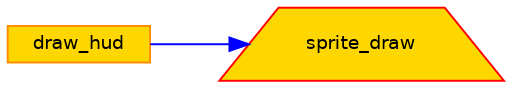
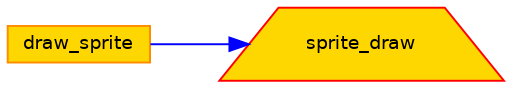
(79, 44) -> (79, 44)
